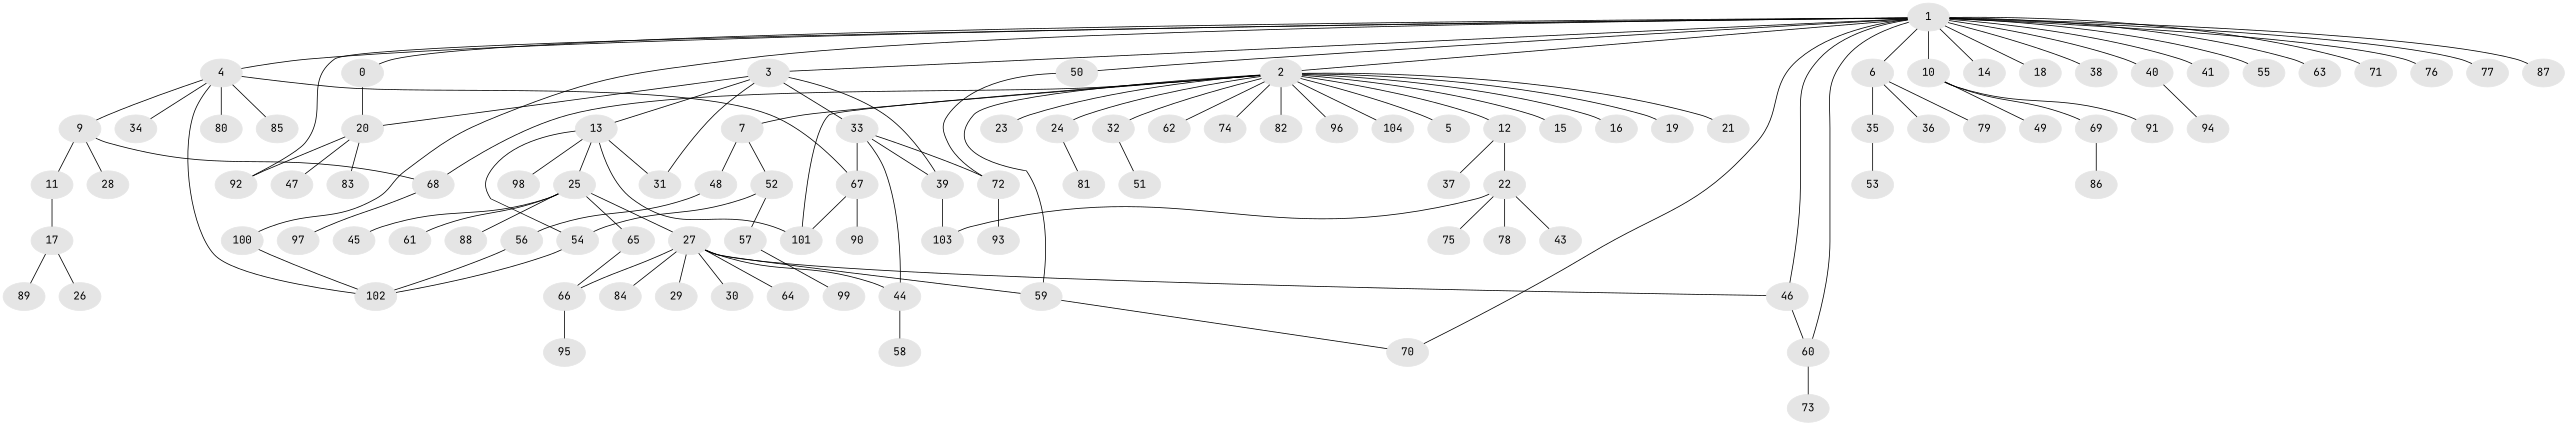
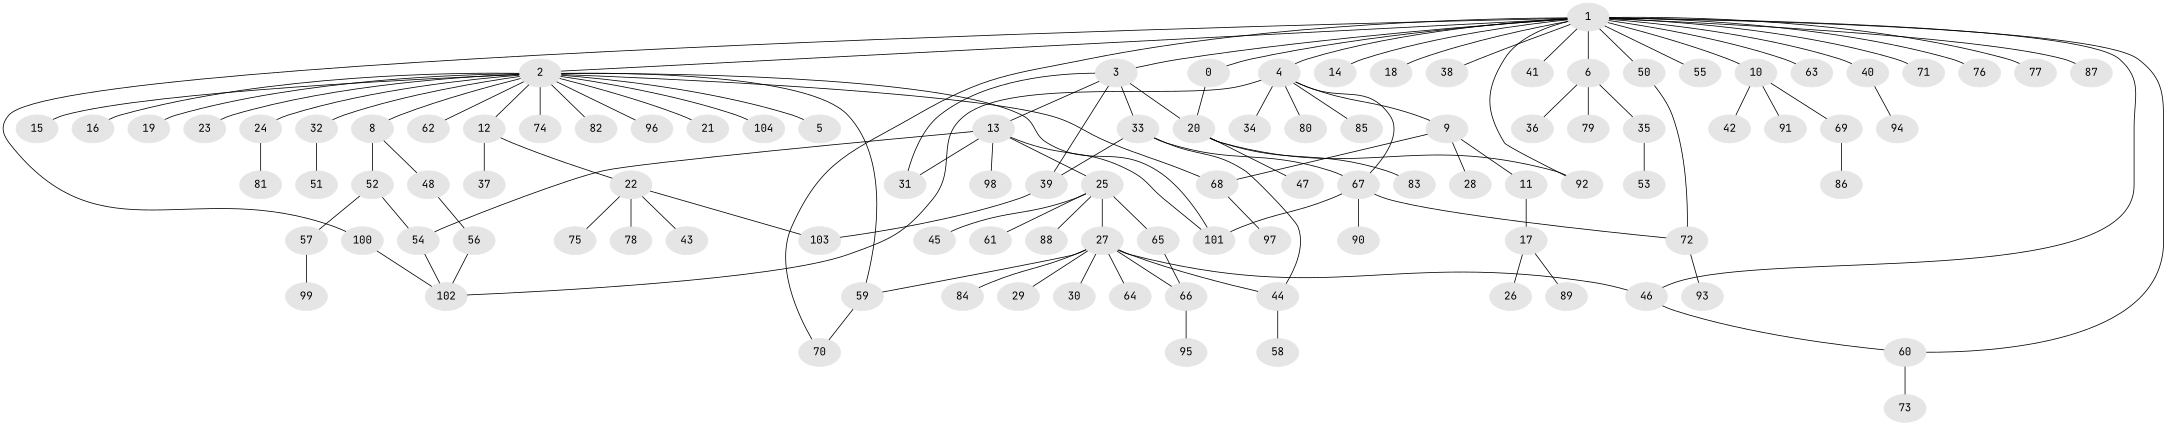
(742, 129) -> (372, 129)
(2040, 129) -> (1730, 129)
(932, 156) -> (1519, 221)
